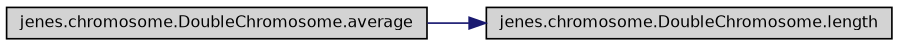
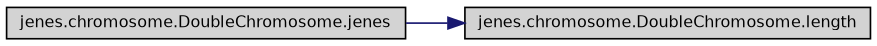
(217, 23) -> (206, 23)
